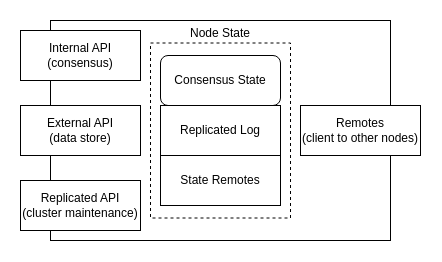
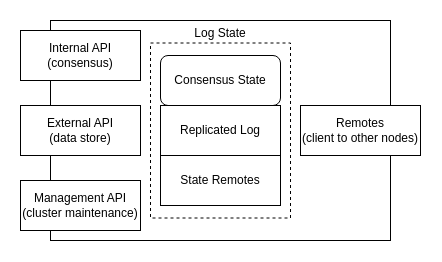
(221, 34) -> (221, 34)
(81, 206) -> (81, 206)
